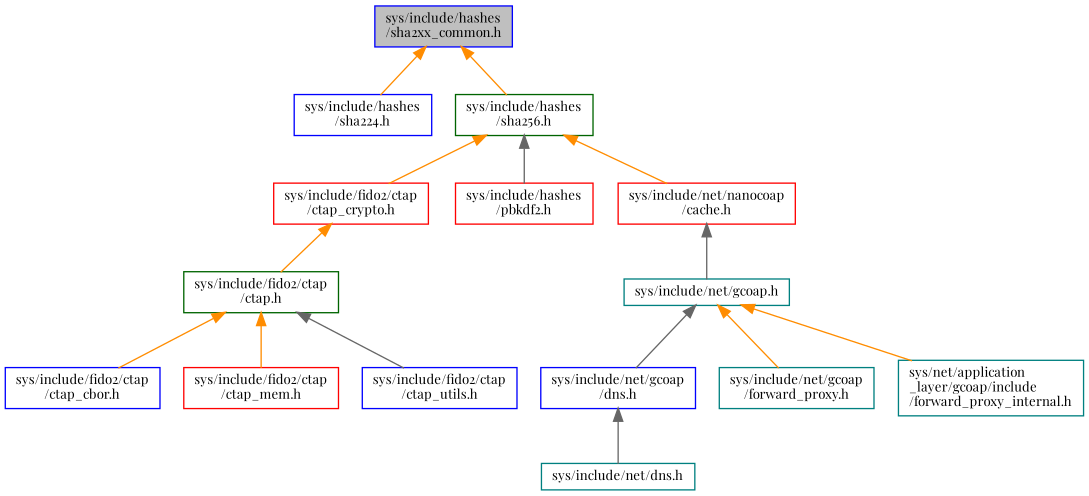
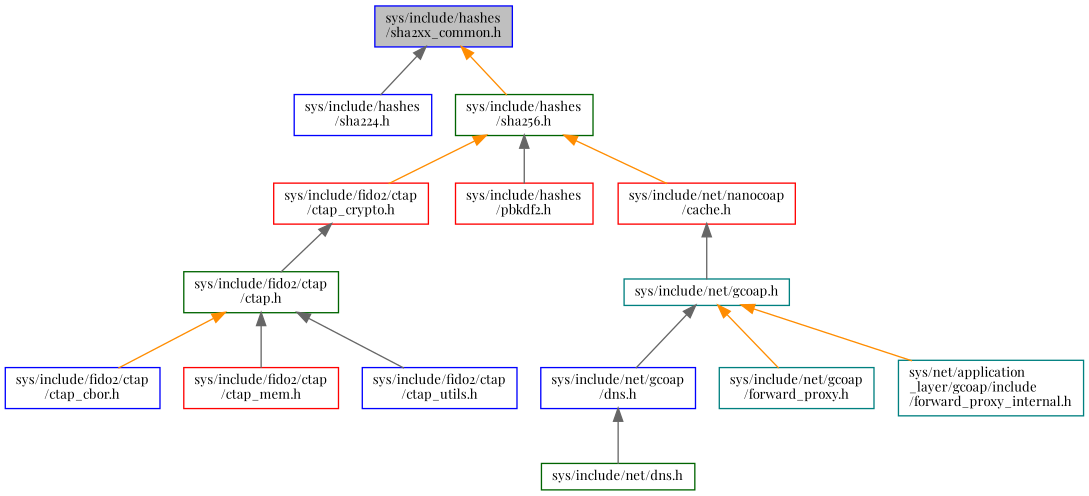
(399, 76) -> (399, 76)
(301, 253) -> (301, 253)
(261, 347) -> (261, 347)
(618, 477) -> (618, 477)
